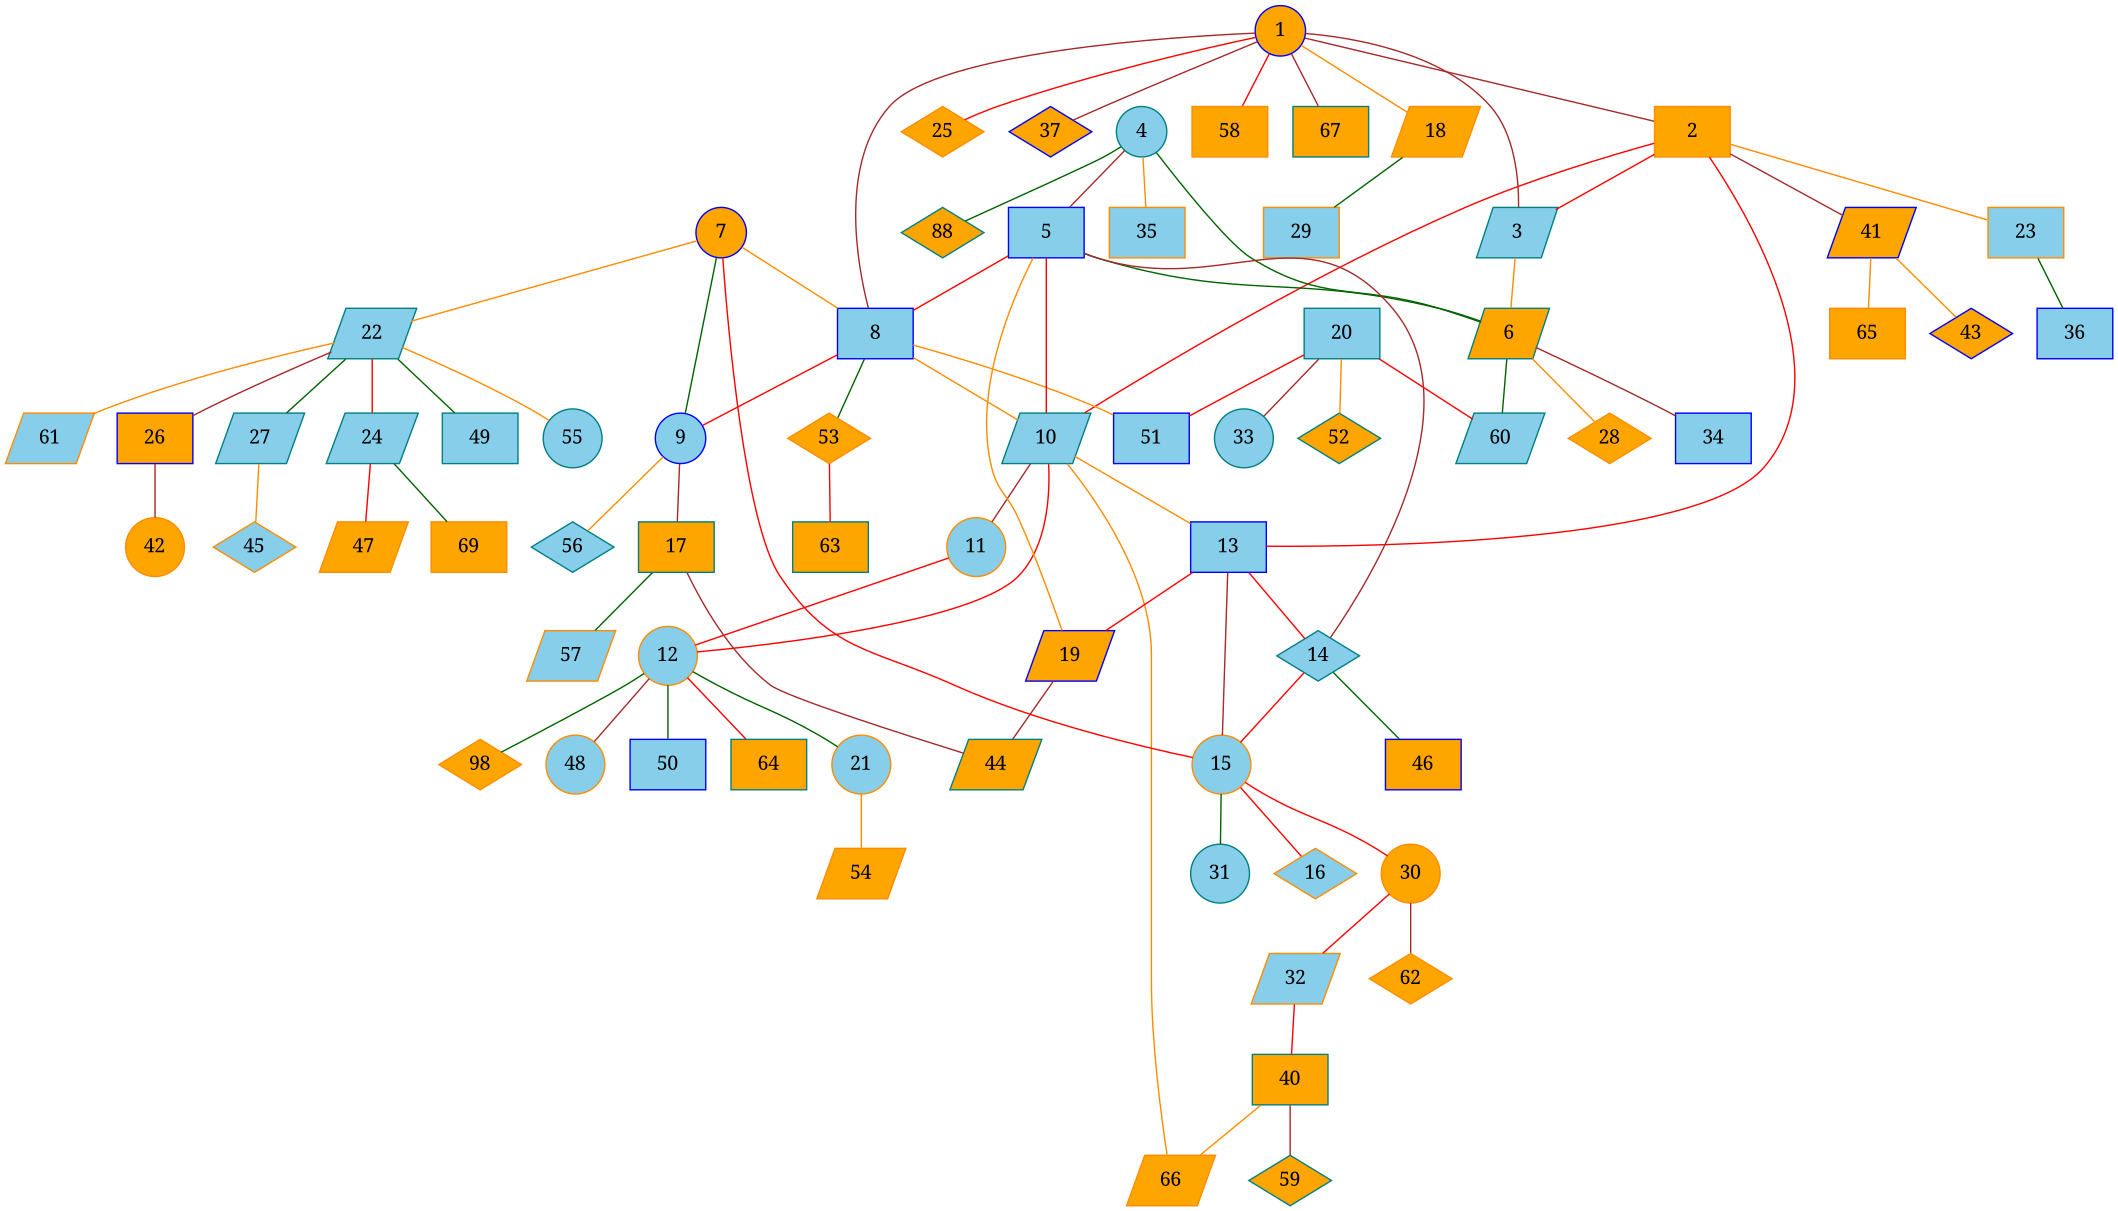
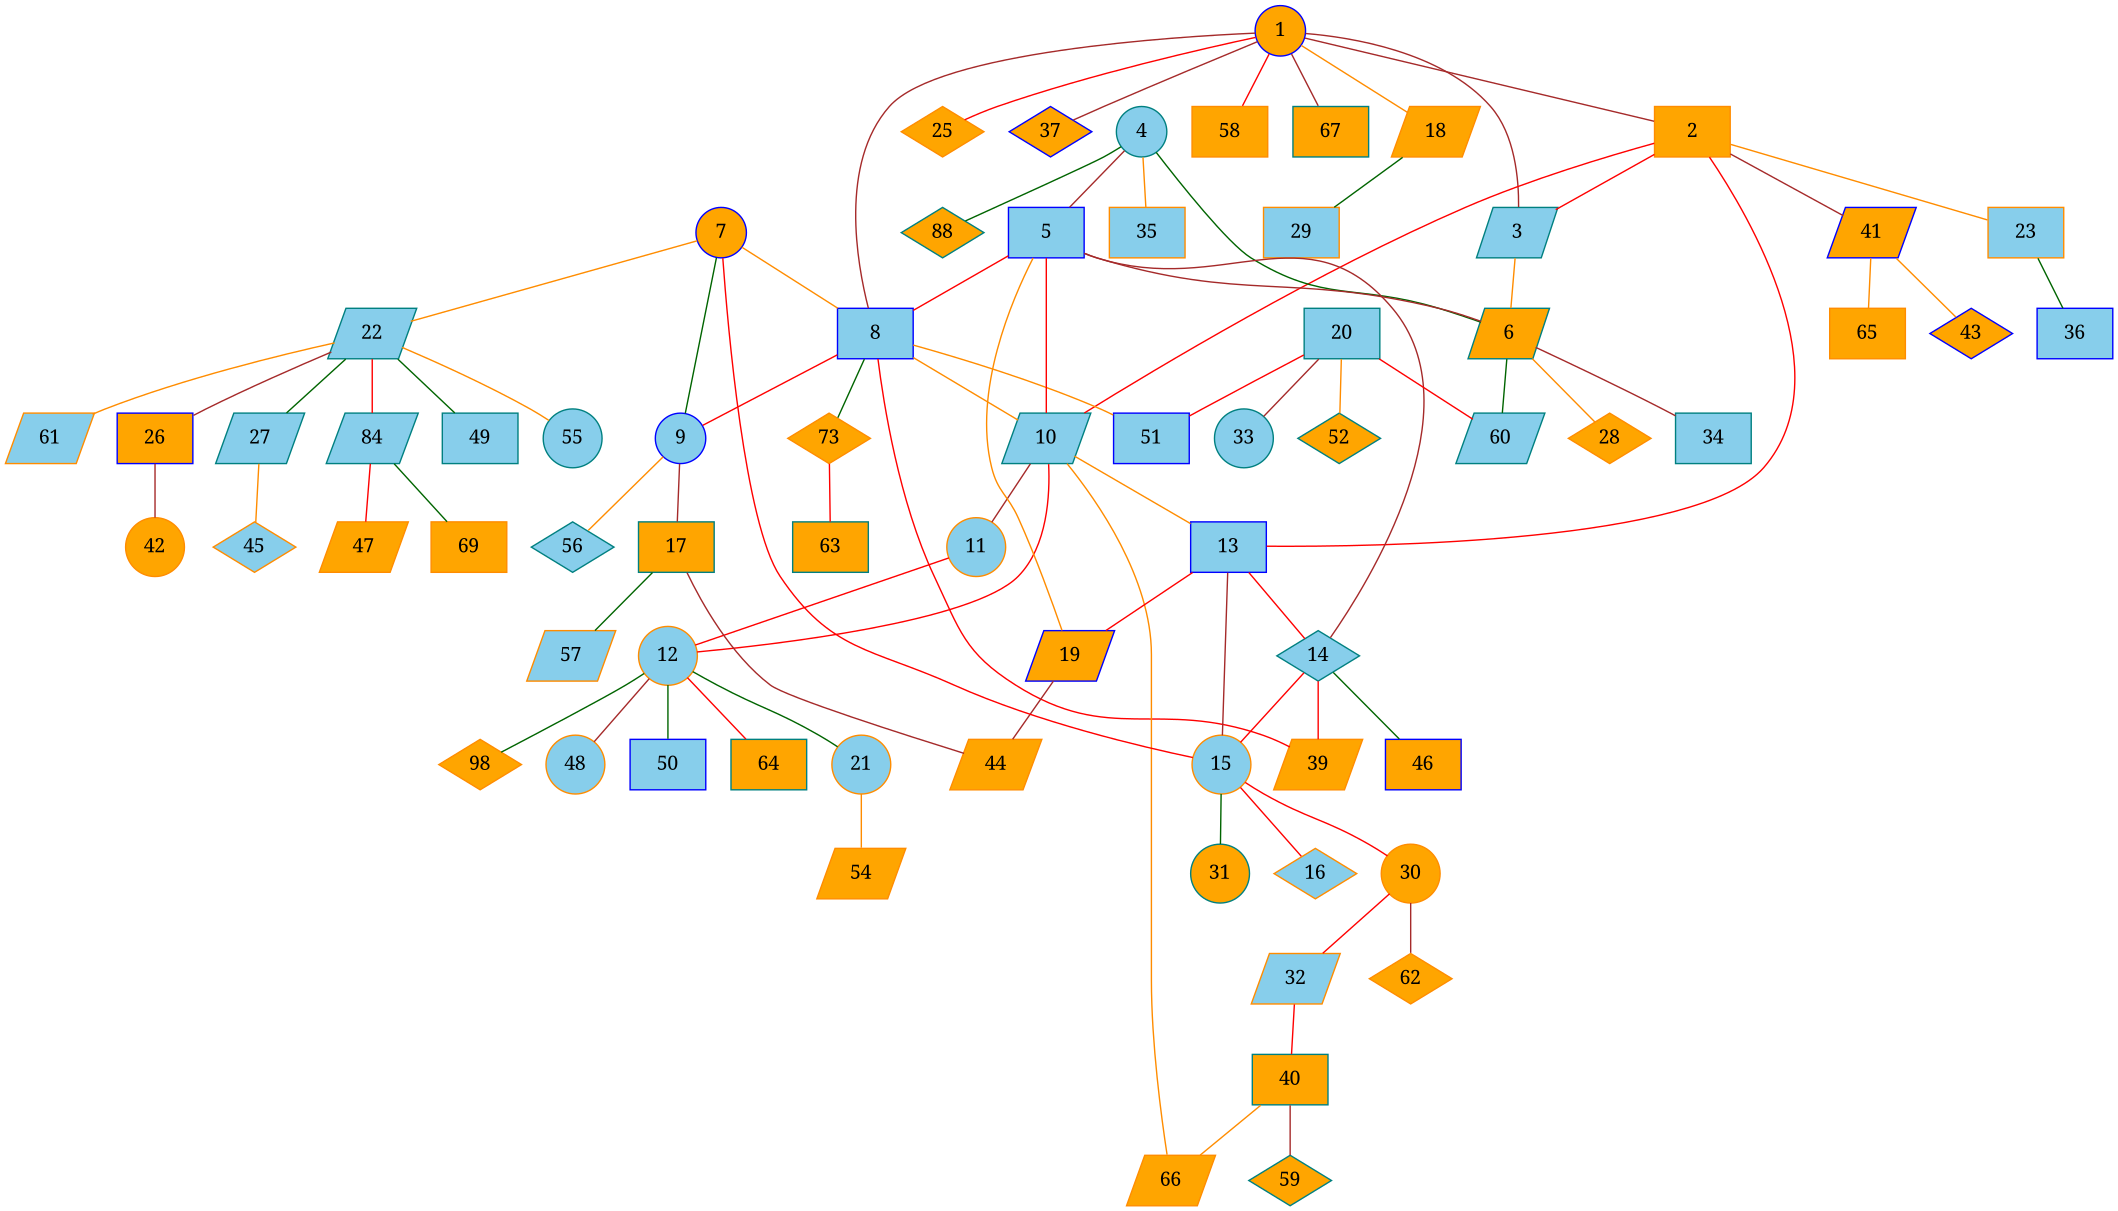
(1283, 287) -> (1283, 287)
(372, 438) -> (372, 438)
(829, 438) -> (829, 438)
(1713, 438) -> (1713, 438)
(996, 765) -> (996, 765)
none -> (1318, 765)
(1220, 874) -> (1220, 874)
